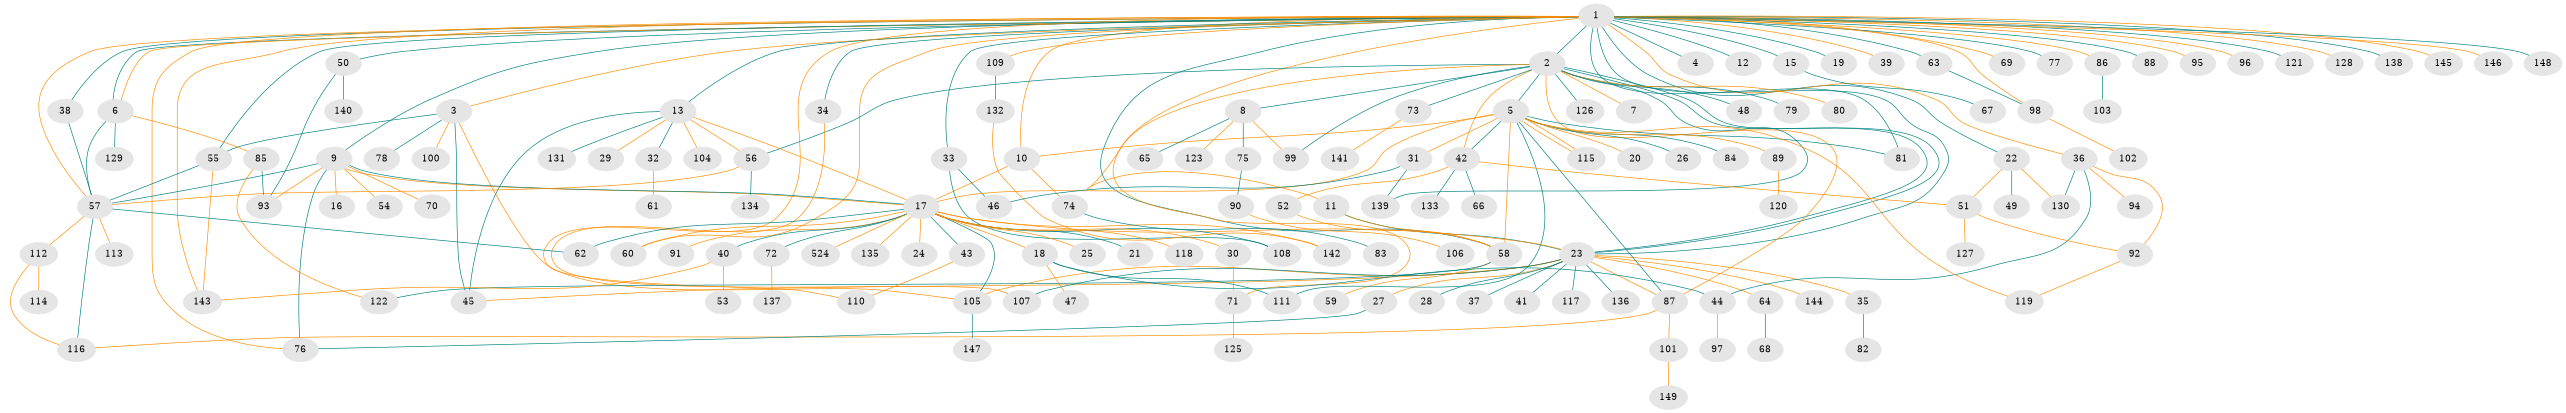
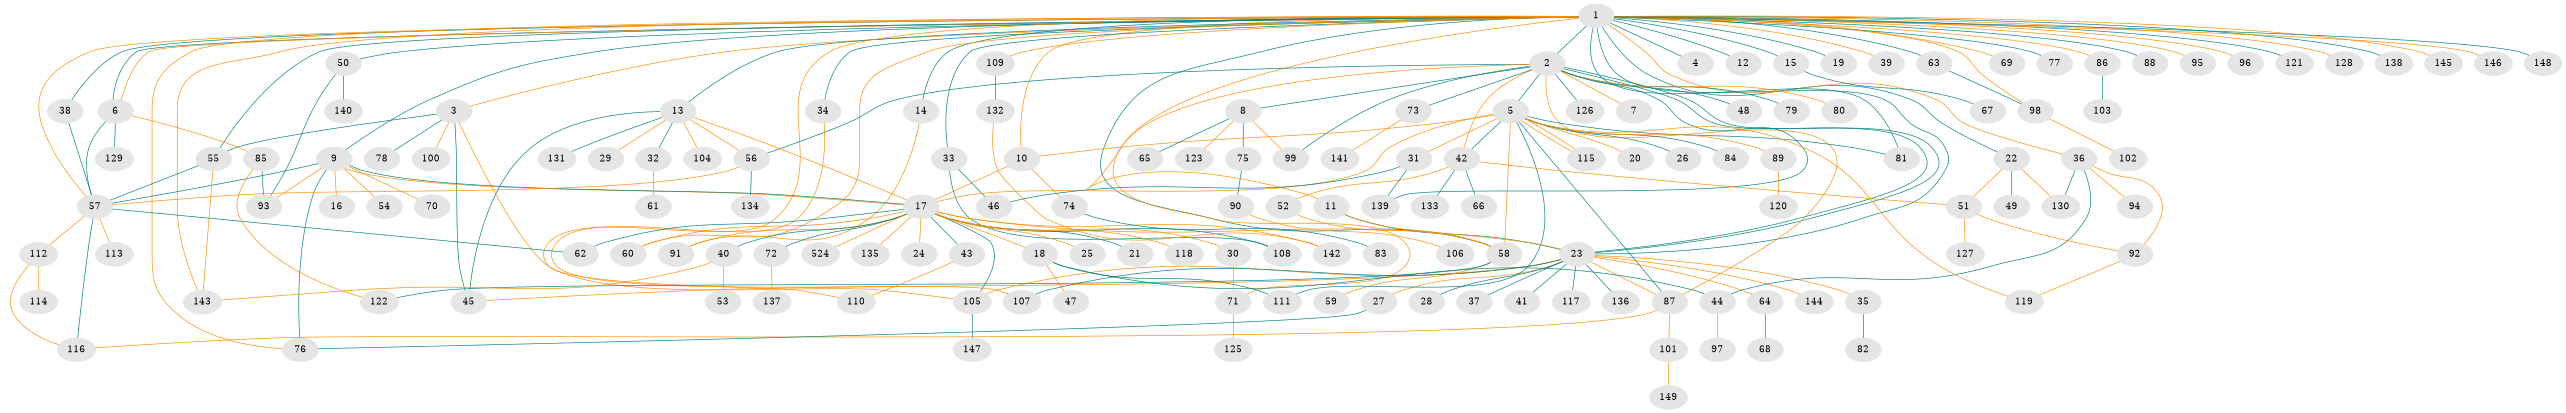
none -> (921, 111)
